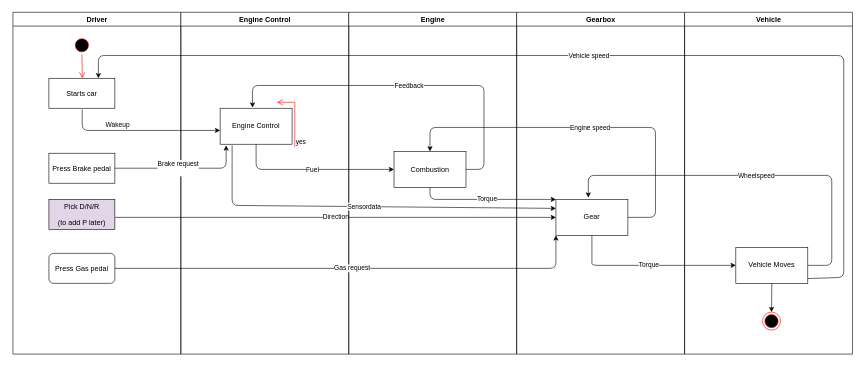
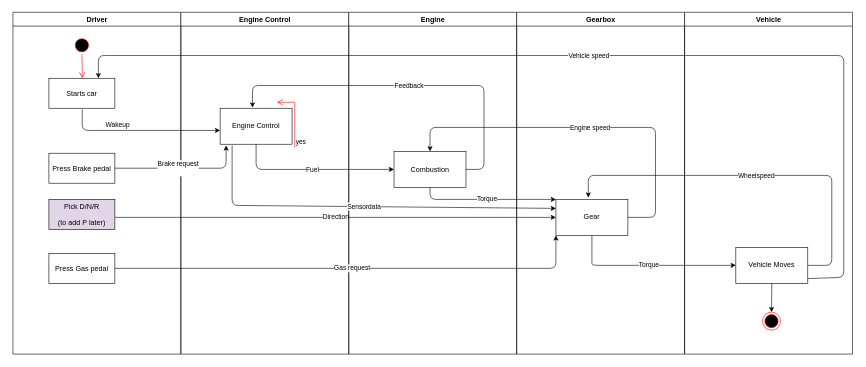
(82, 269) -> (82, 269)
